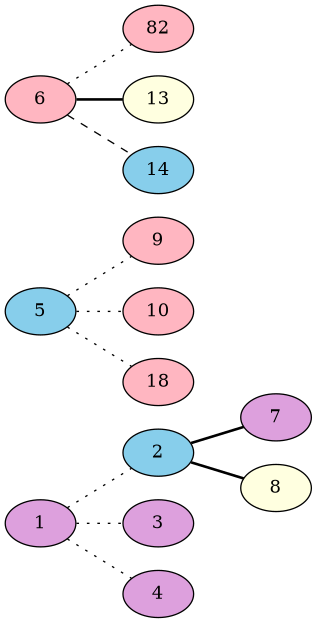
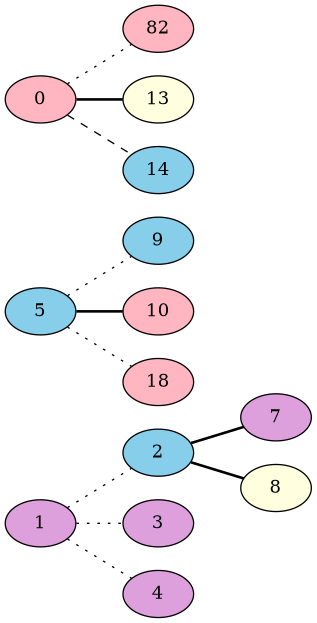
(41, 99) -> (41, 99)
(158, 241) -> (158, 241)
(100, 311) -> (100, 311)
